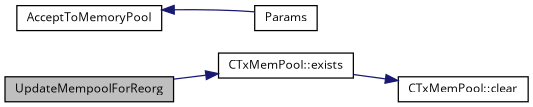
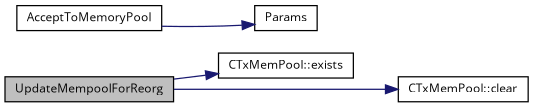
(214, 10) -> (202, 26)
(370, 77) -> (280, 89)
